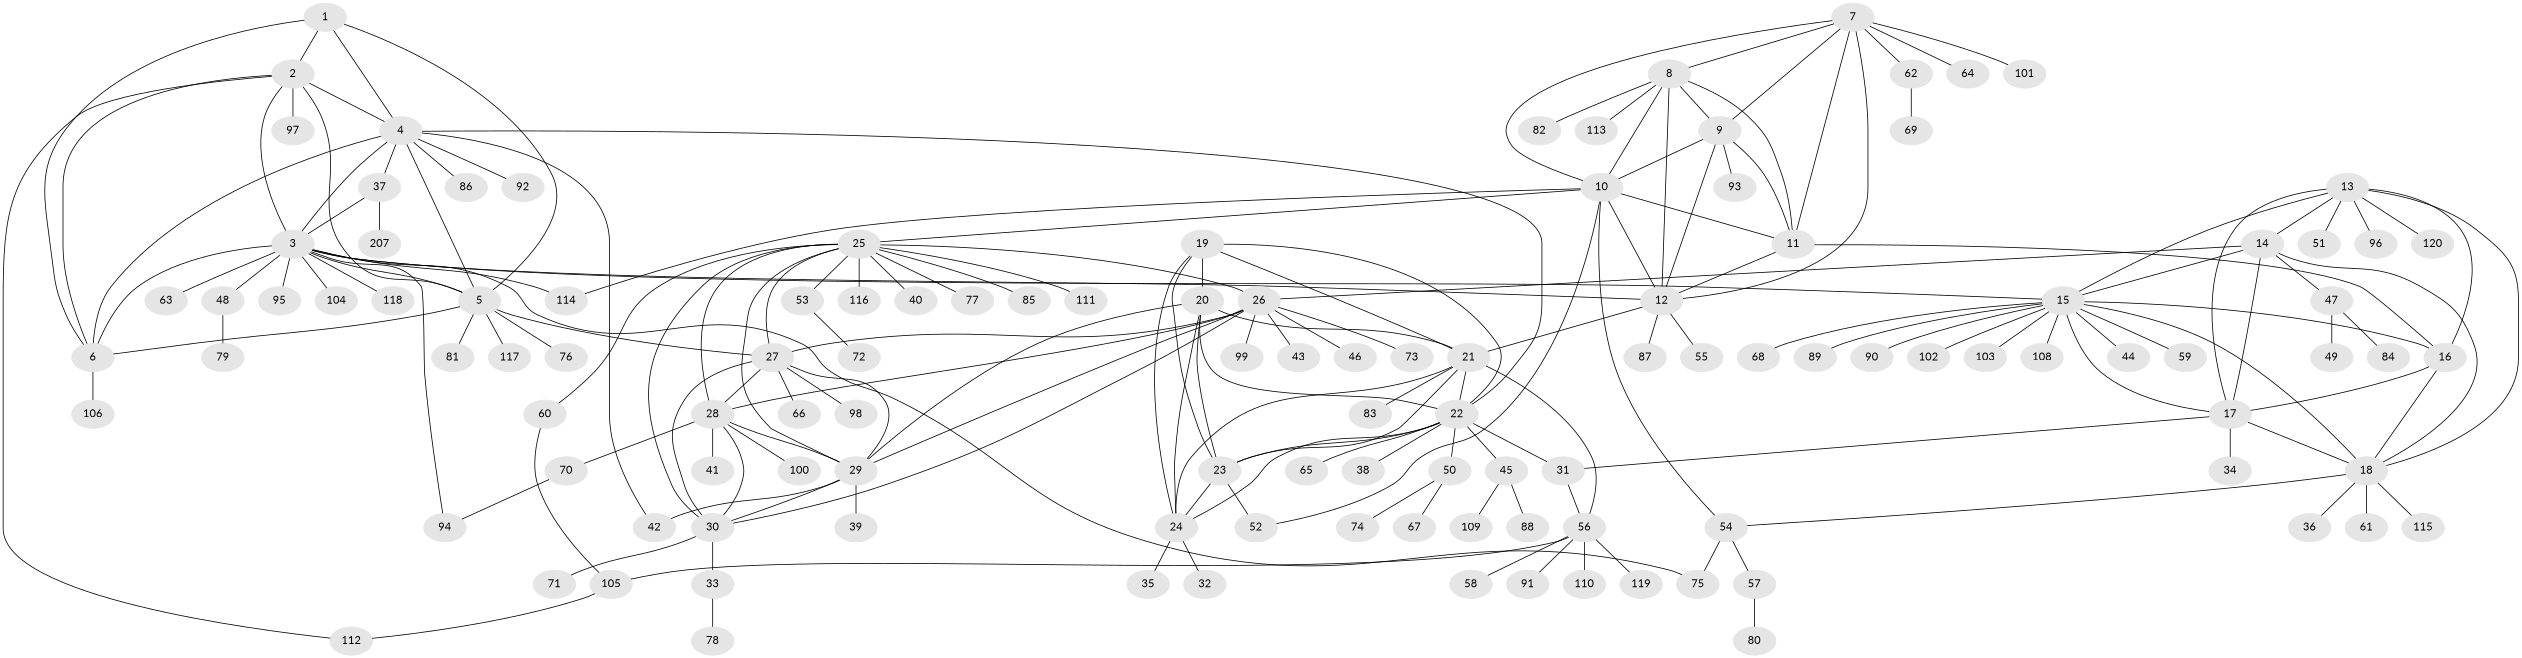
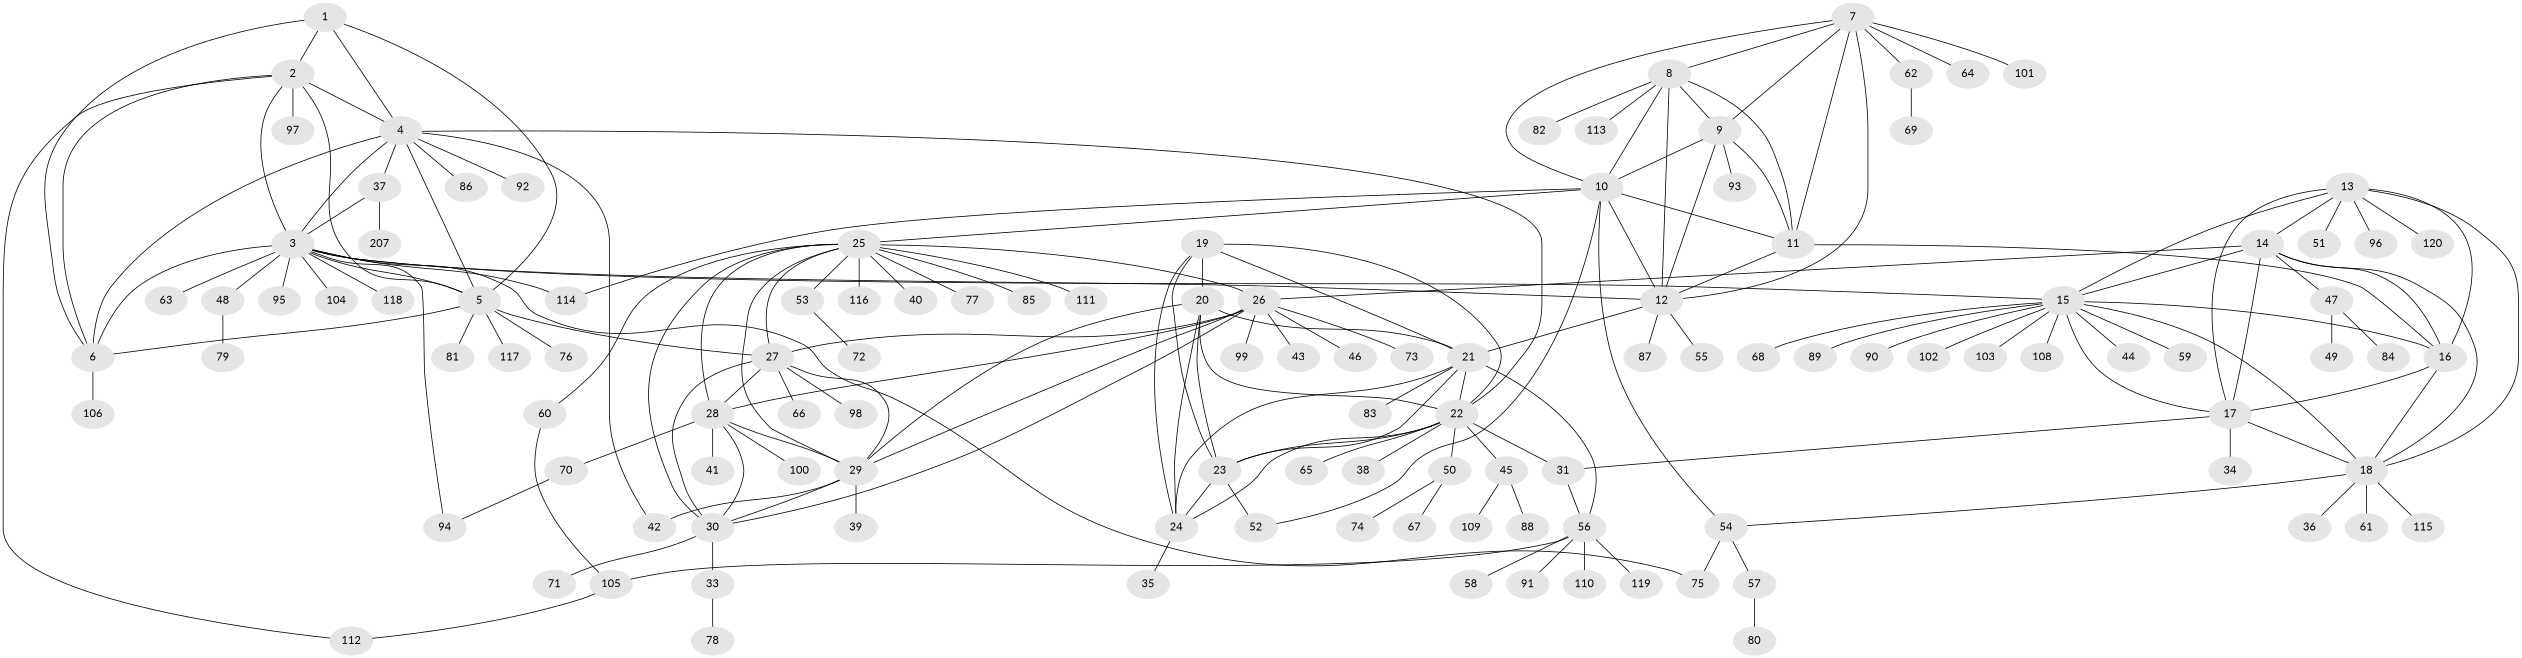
none -> (2379, 276)
(1205, 584) -> none
